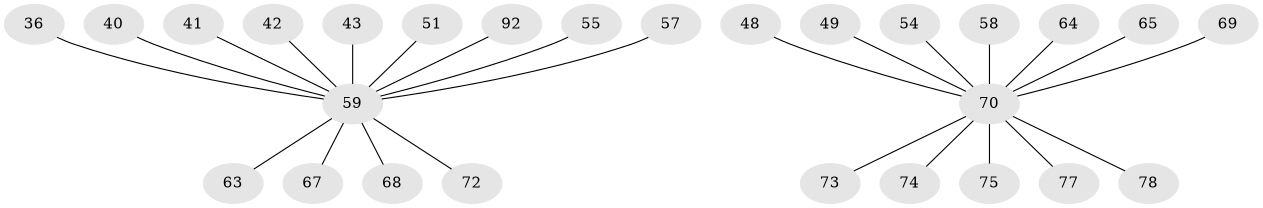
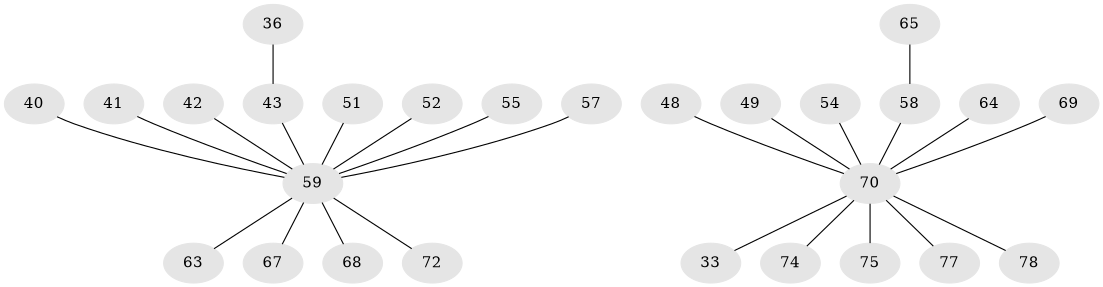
(512, 24) -> (432, 104)
(1069, 64) -> (910, 64)
(189, 75) -> (273, 64)
(830, 184) -> (711, 263)
